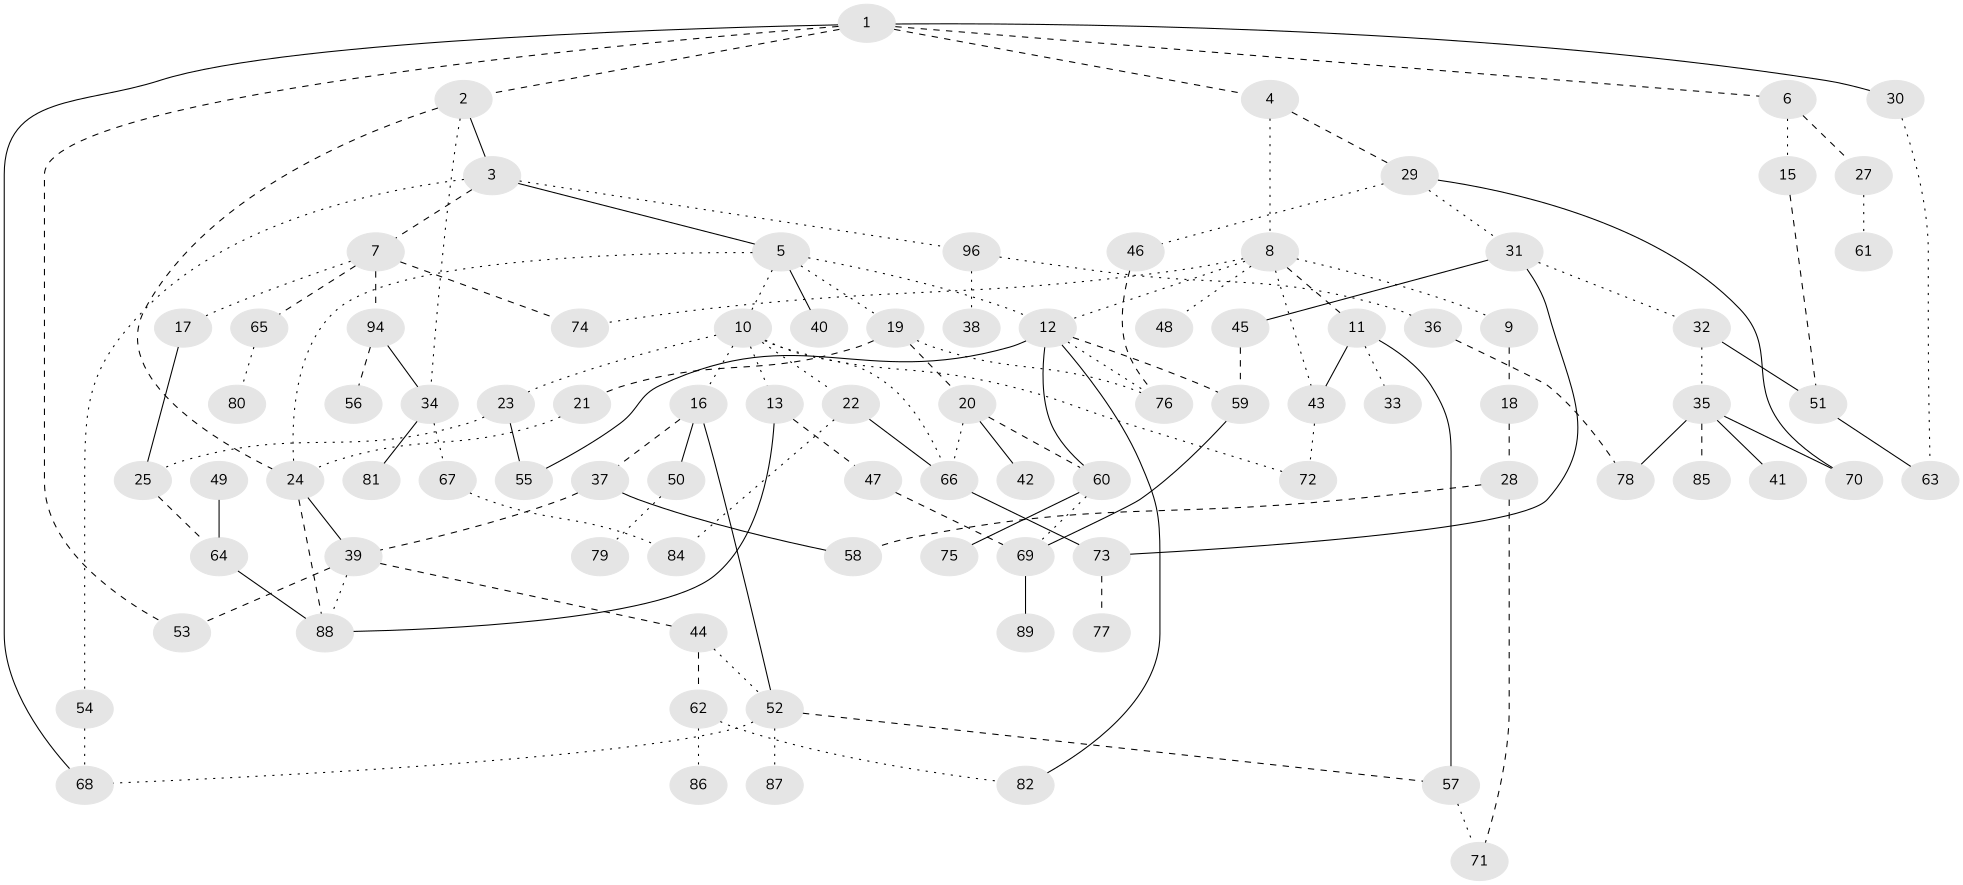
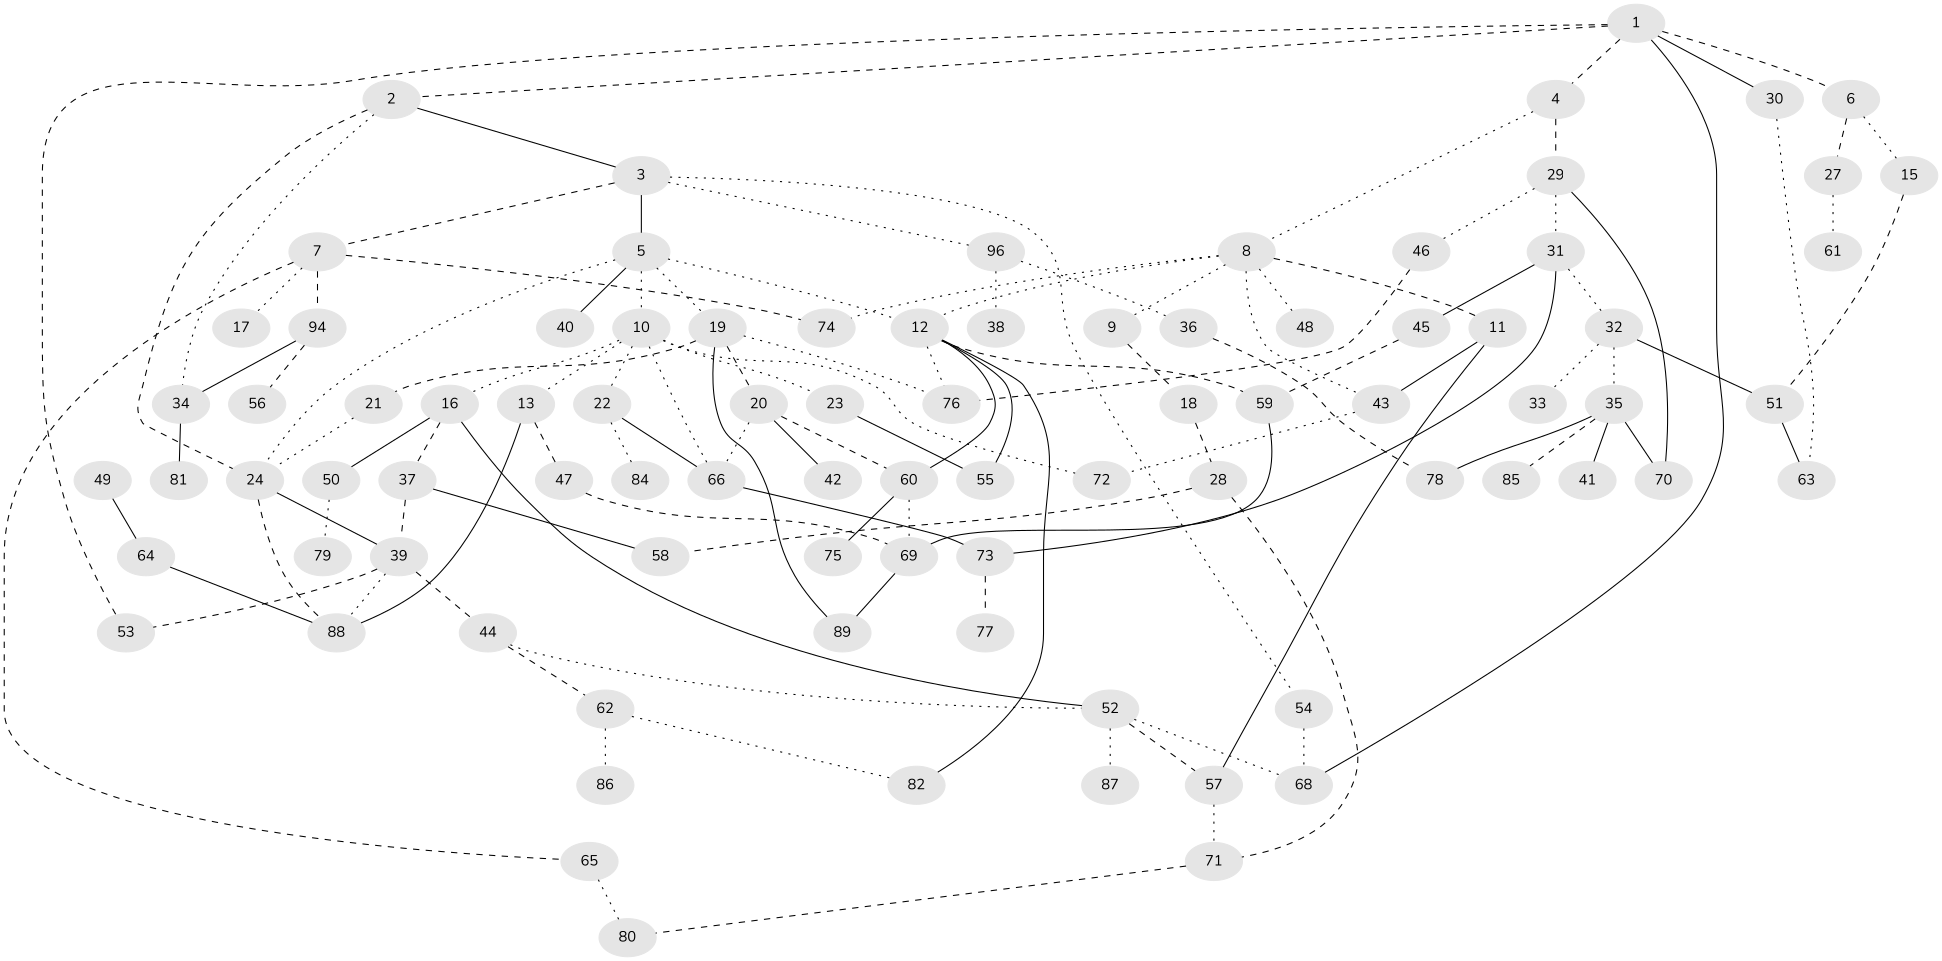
(1375, 366) -> (1576, 366)
(143, 480) -> none
(448, 480) -> none
none -> (765, 482)
none -> (921, 900)
